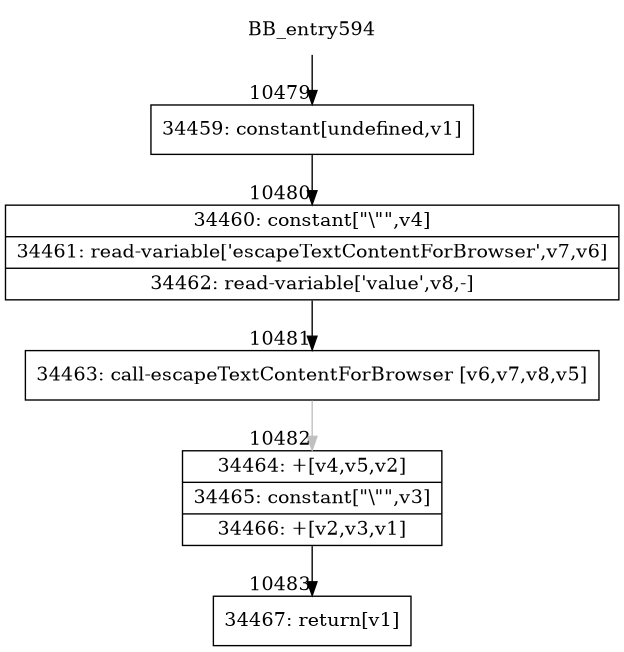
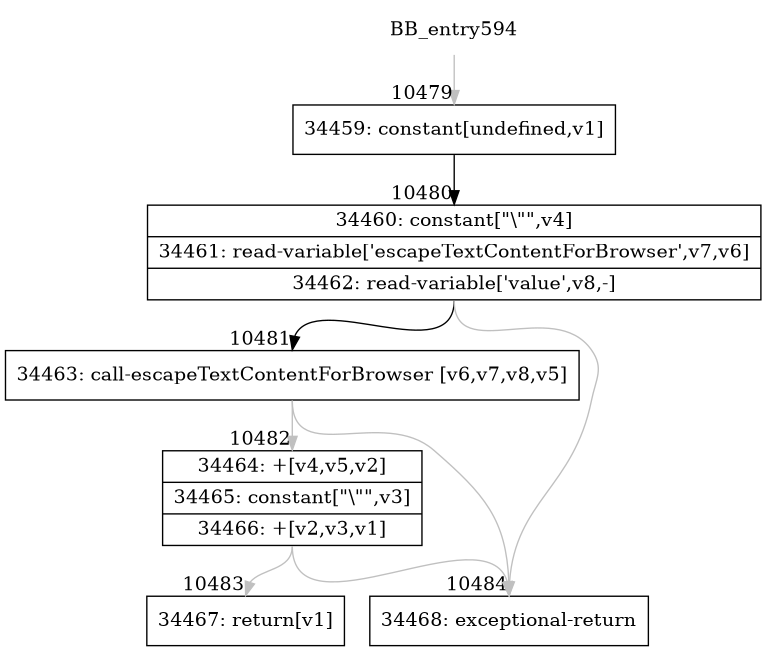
(312, 73) -> (454, 73)
(312, 564) -> (275, 568)
none -> (509, 621)
